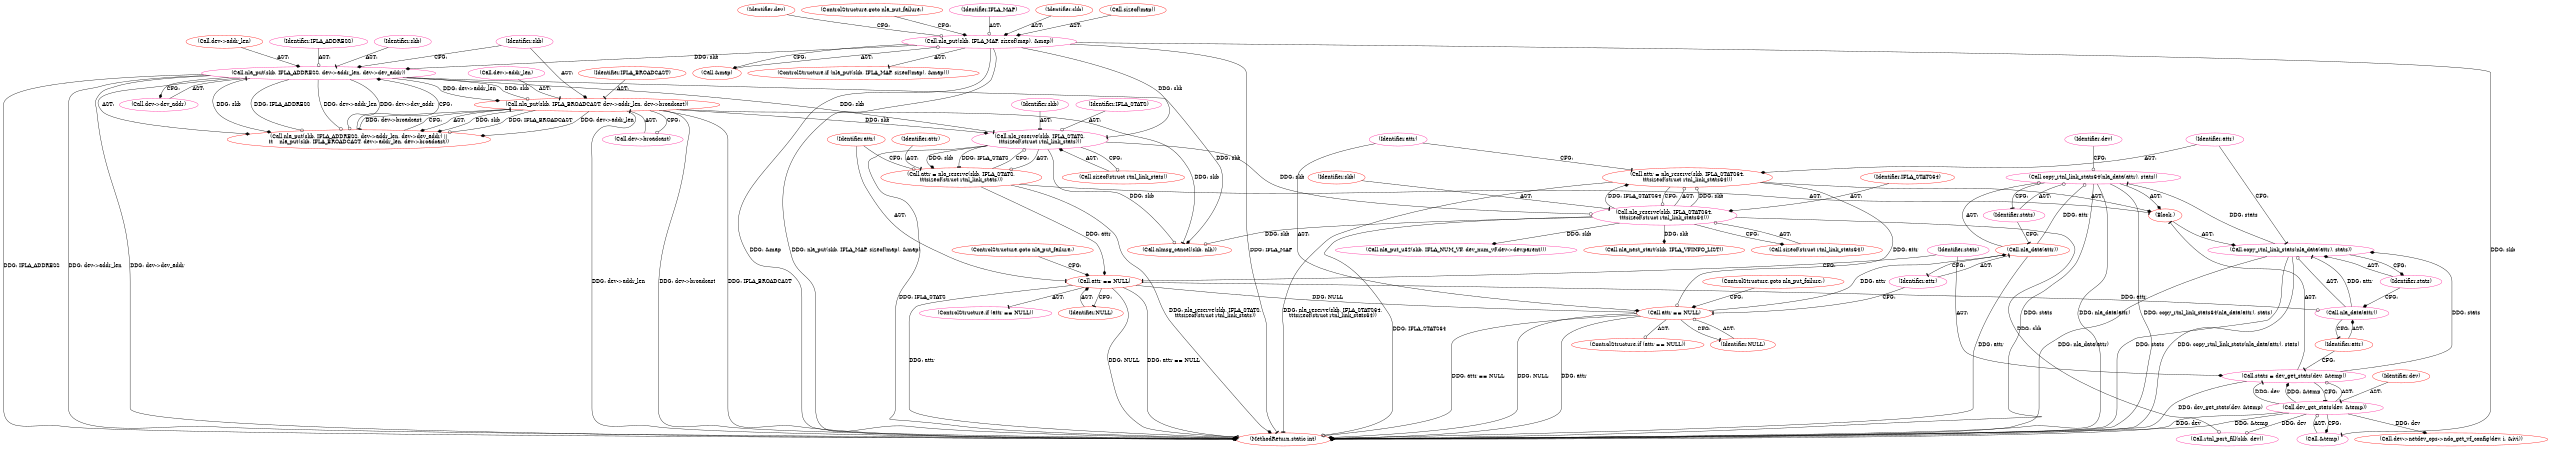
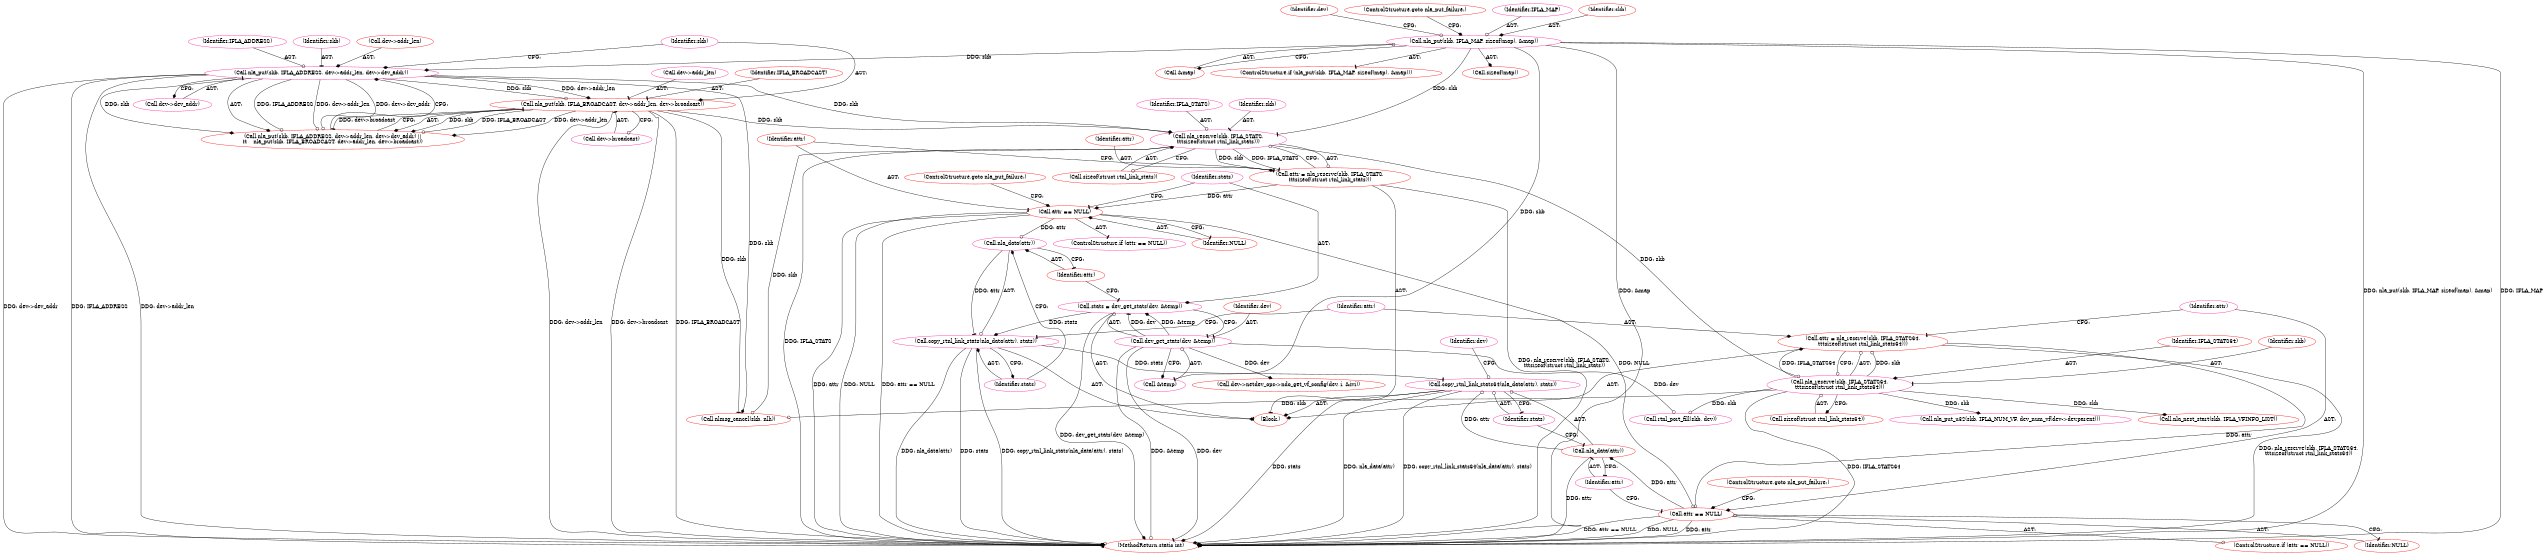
(1066, 25) -> (1484, 56)
(2200, 237) -> (1111, 403)
